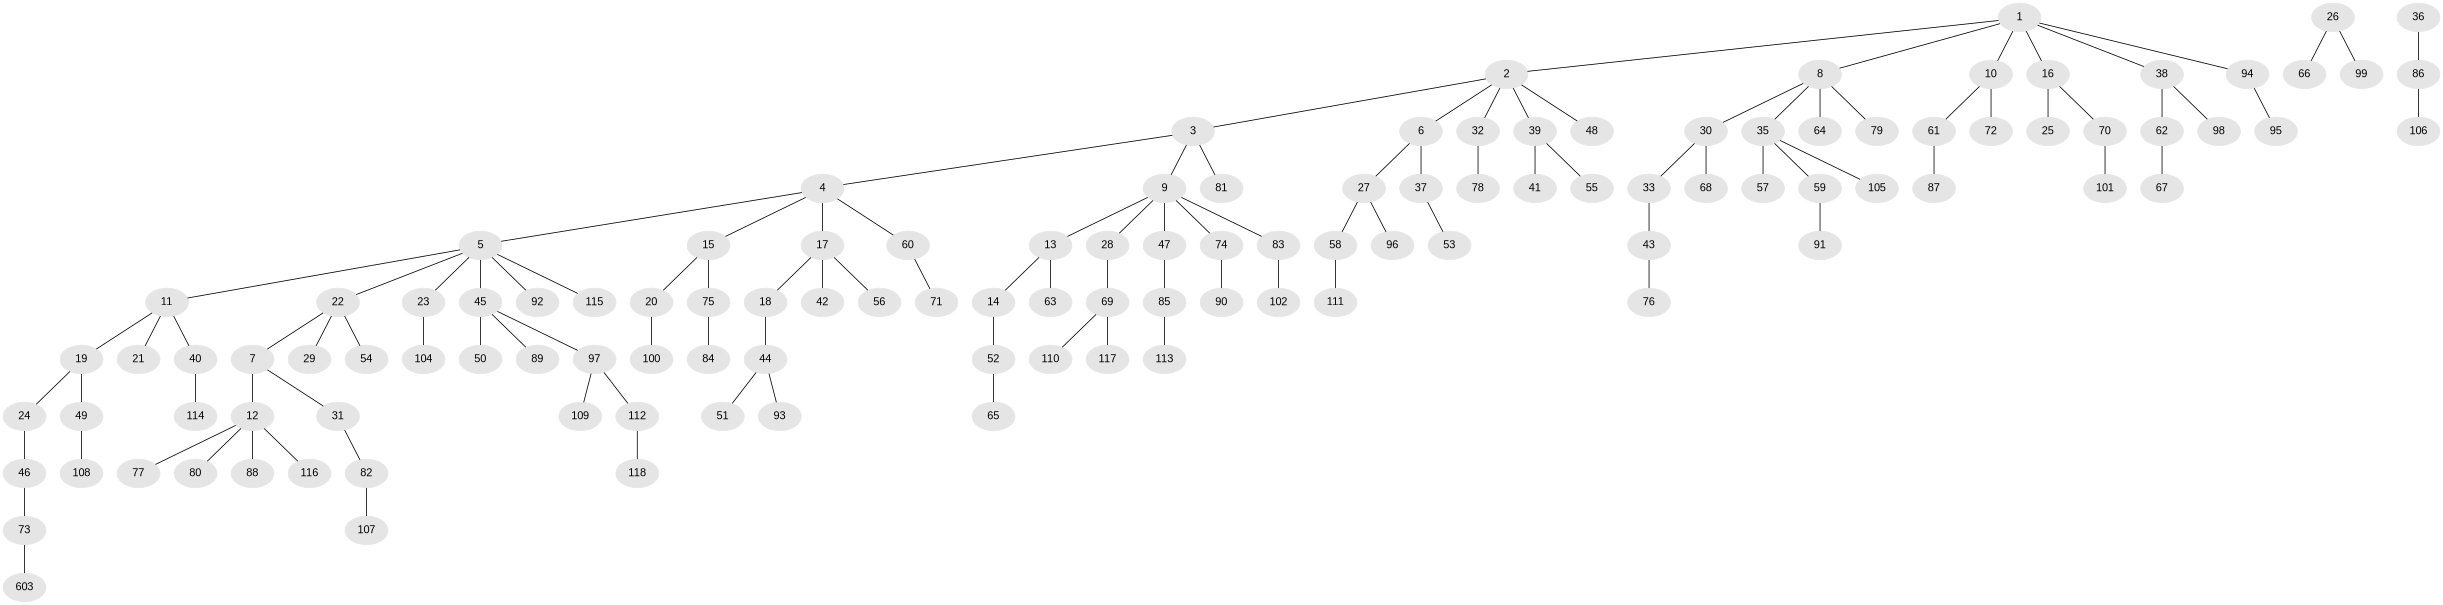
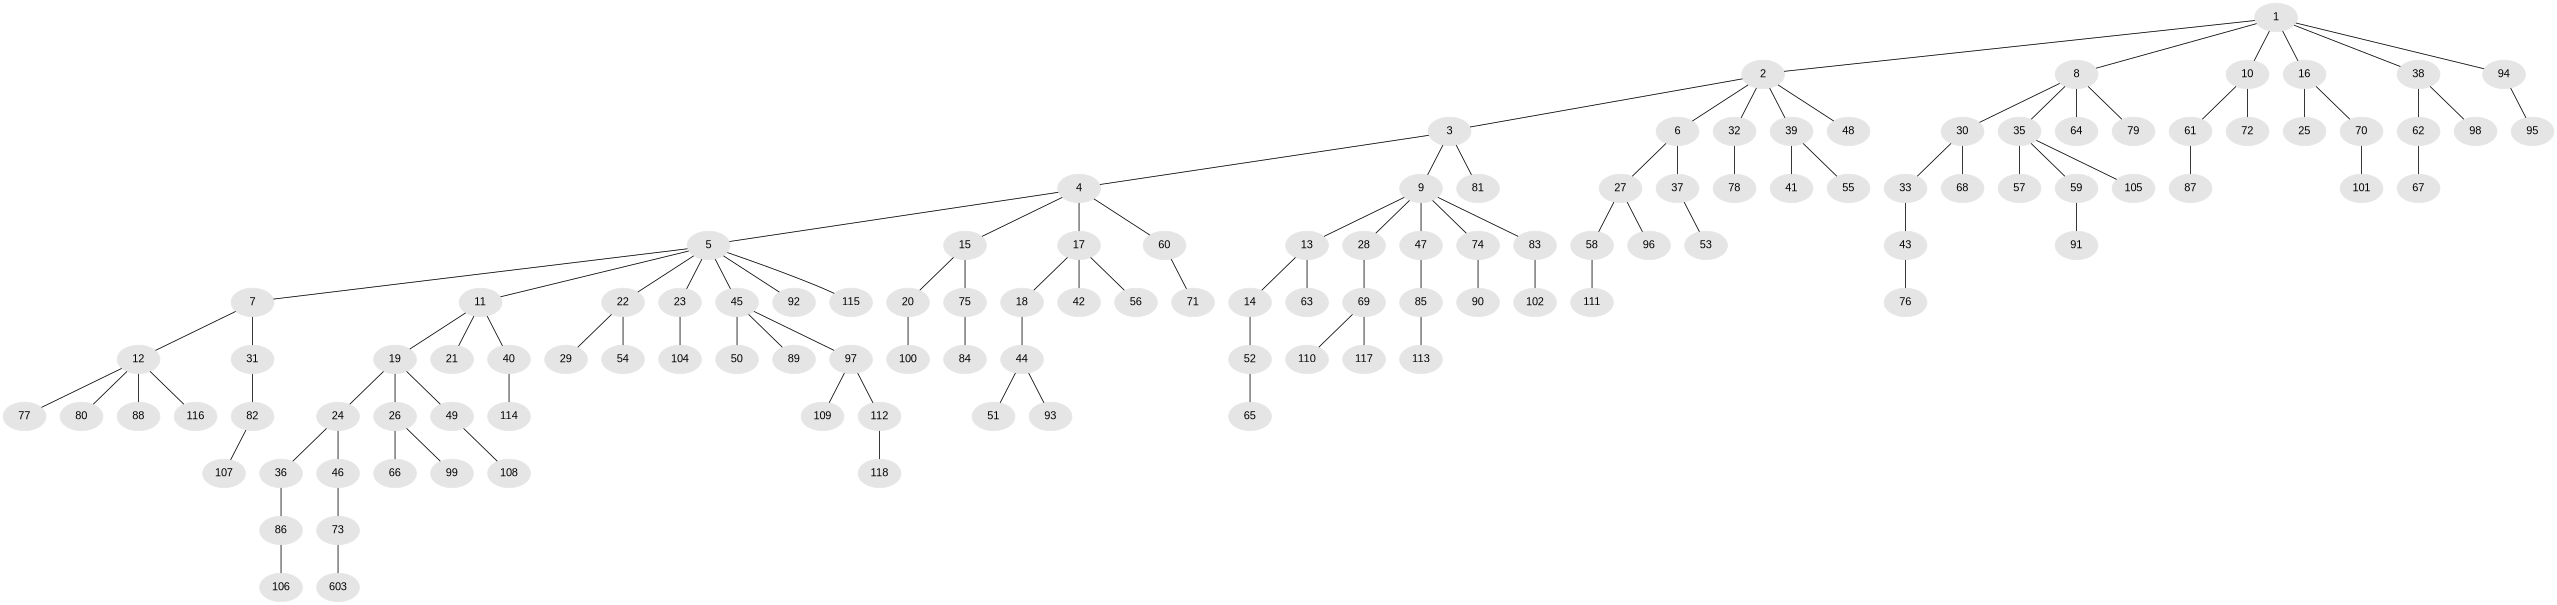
(295, 331) -> (480, 274)
none -> (395, 388)
none -> (310, 445)
